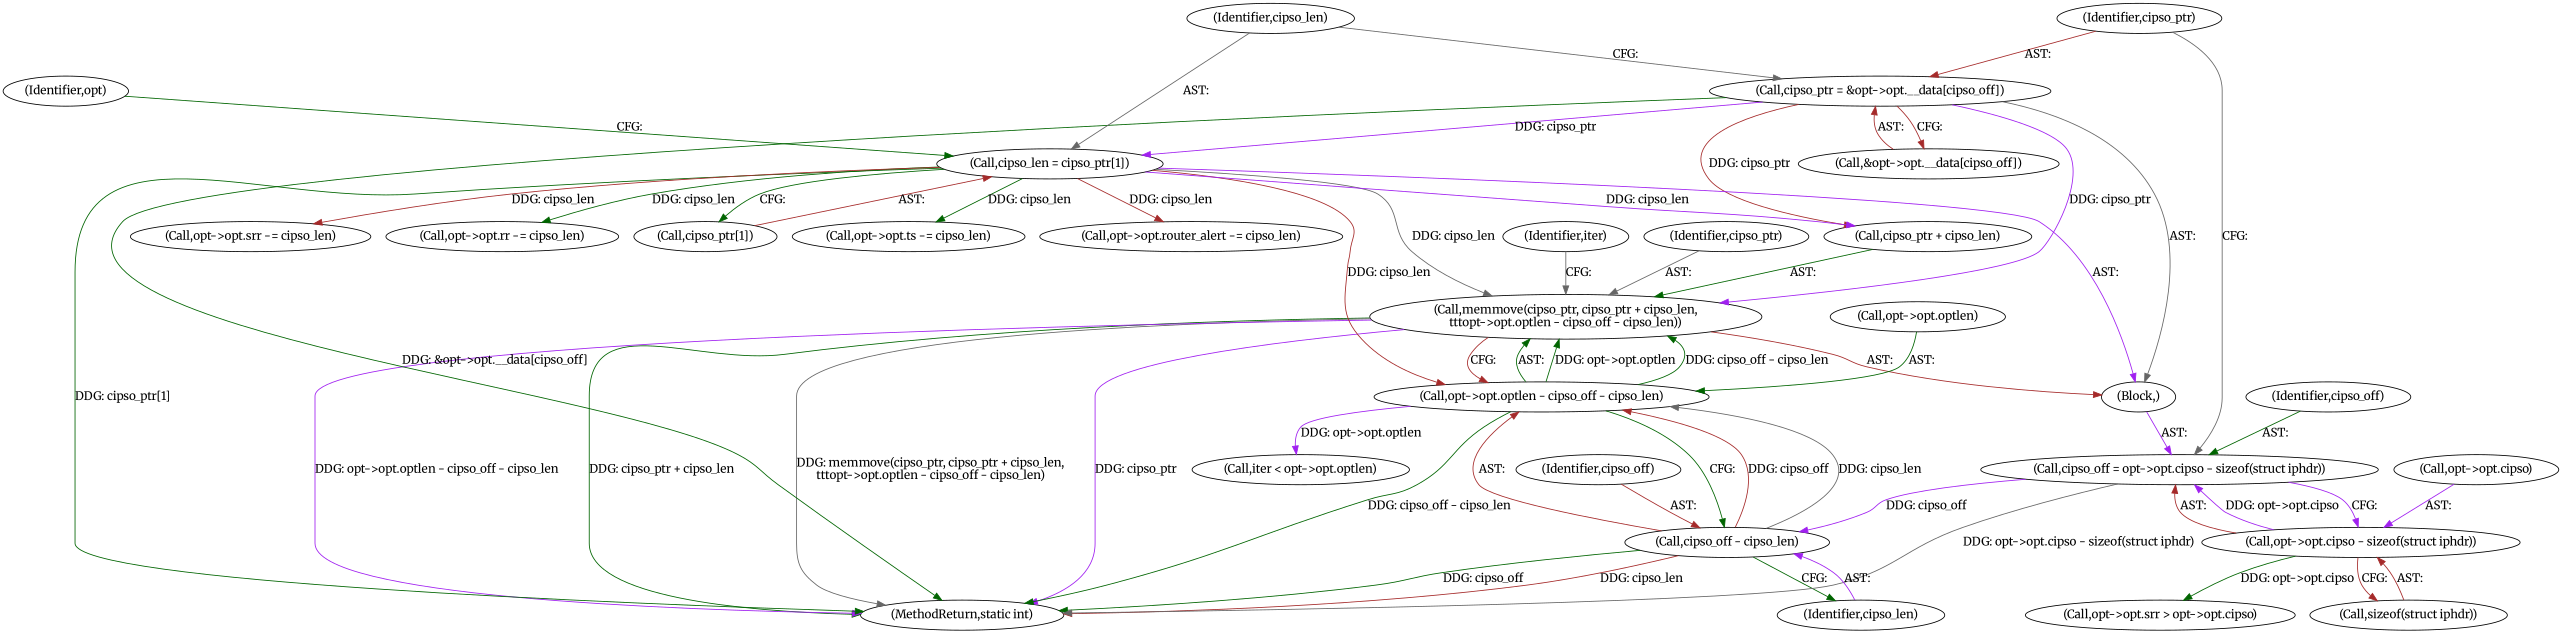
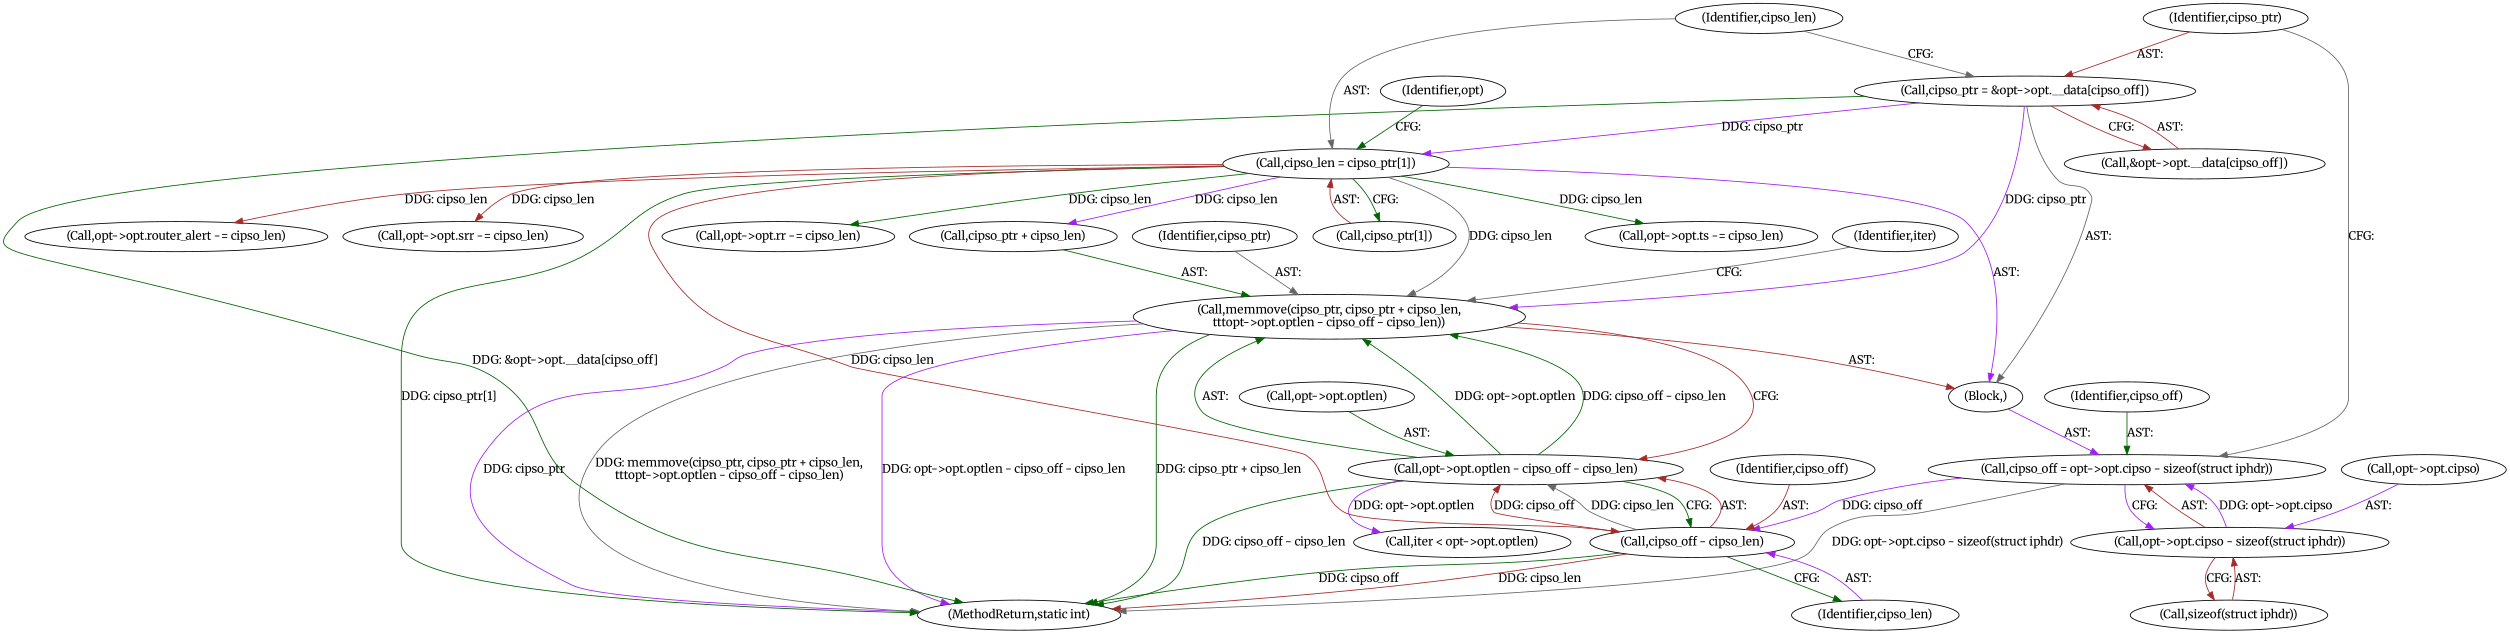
(1711, 181) -> none
(1351, 223) -> (871, 371)
(2160, 615) -> none
